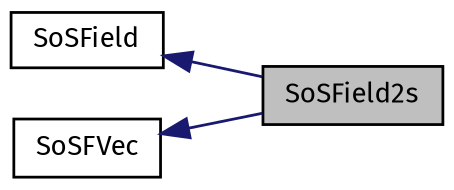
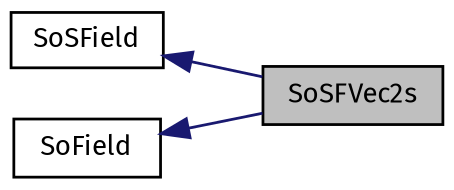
(353, 95) -> (353, 95)
(87, 148) -> (87, 148)
